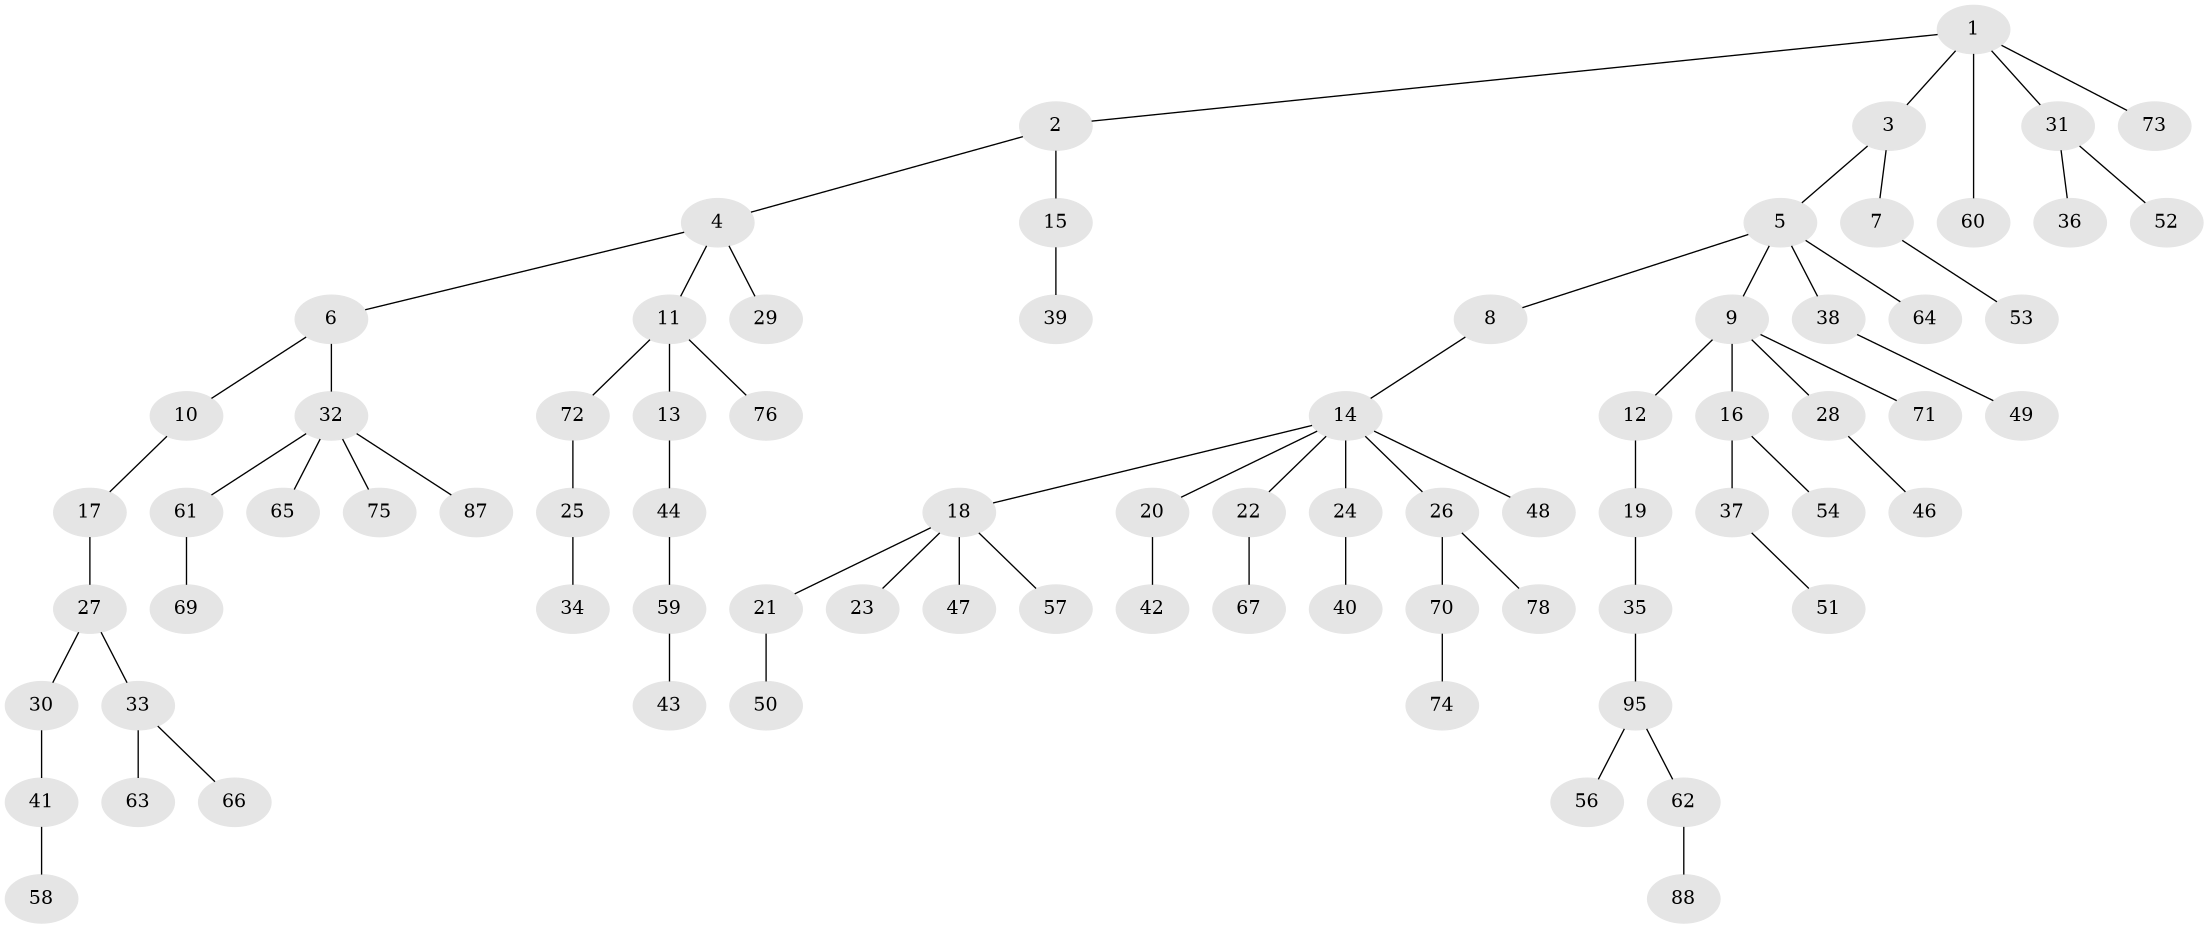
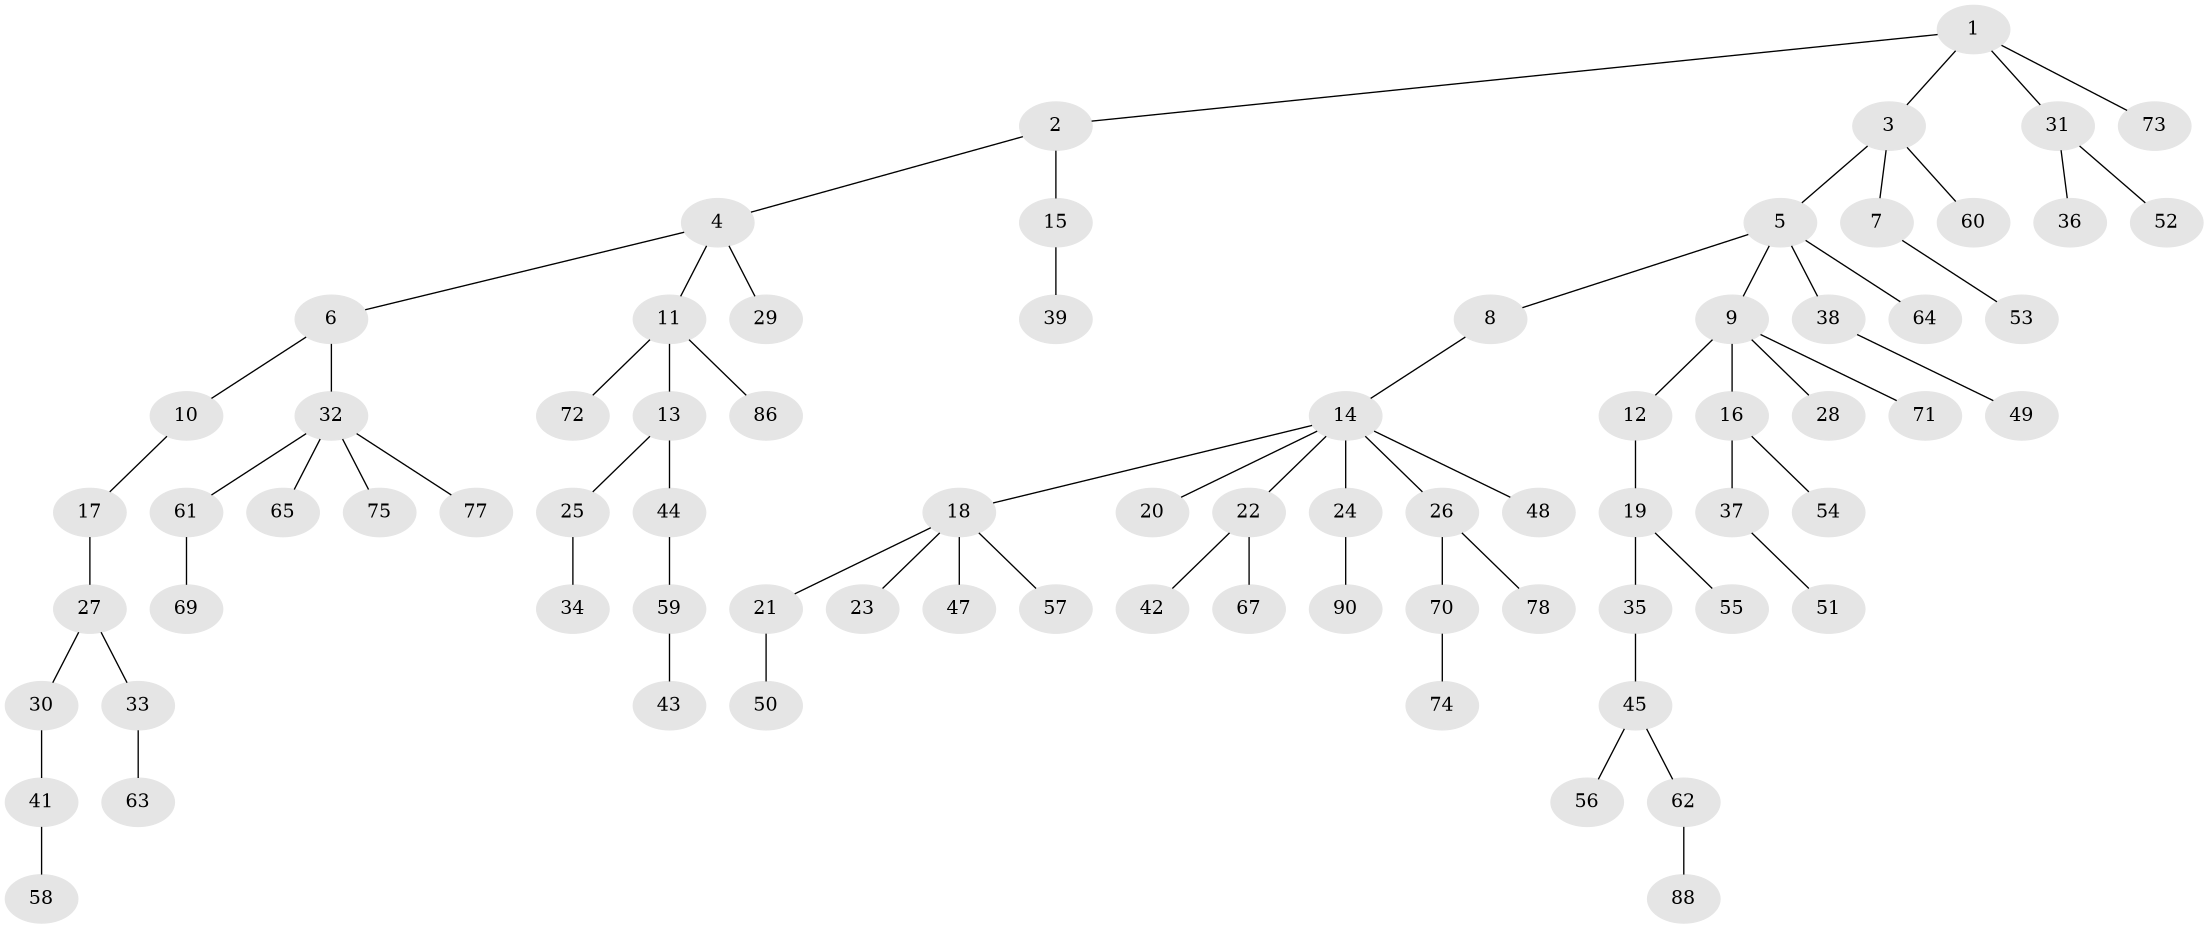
(1974, 126) -> (1931, 174)
(766, 416) -> (766, 416)
(573, 464) -> (621, 464)
(476, 513) -> (476, 513)
(1925, 513) -> none
(1152, 561) -> (1201, 561)
(1346, 609) -> (1346, 609)
none -> (1732, 609)
(1635, 706) -> (1635, 706)
(235, 802) -> none
